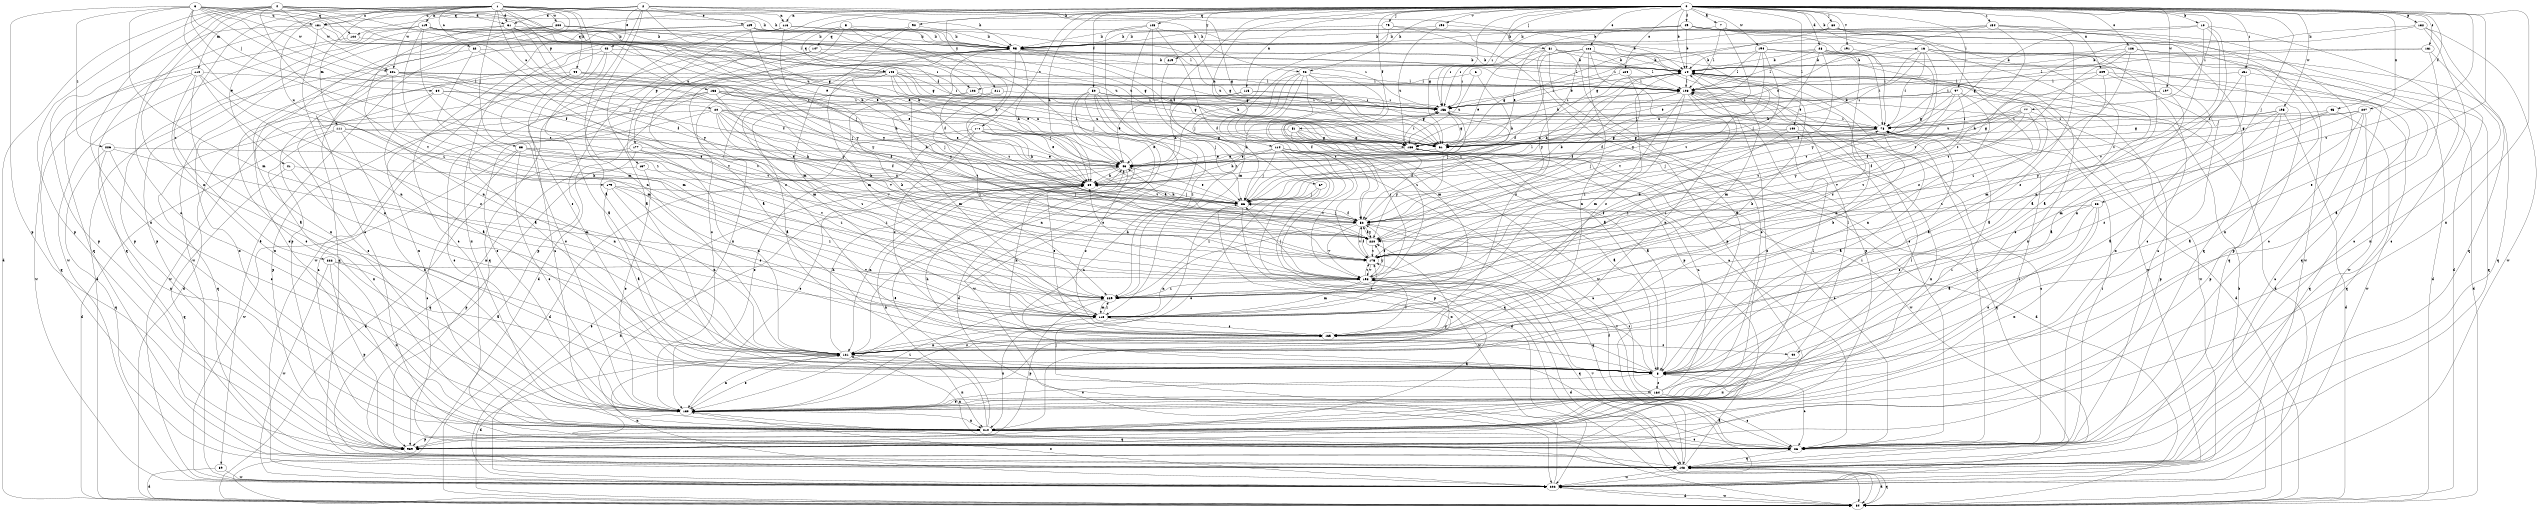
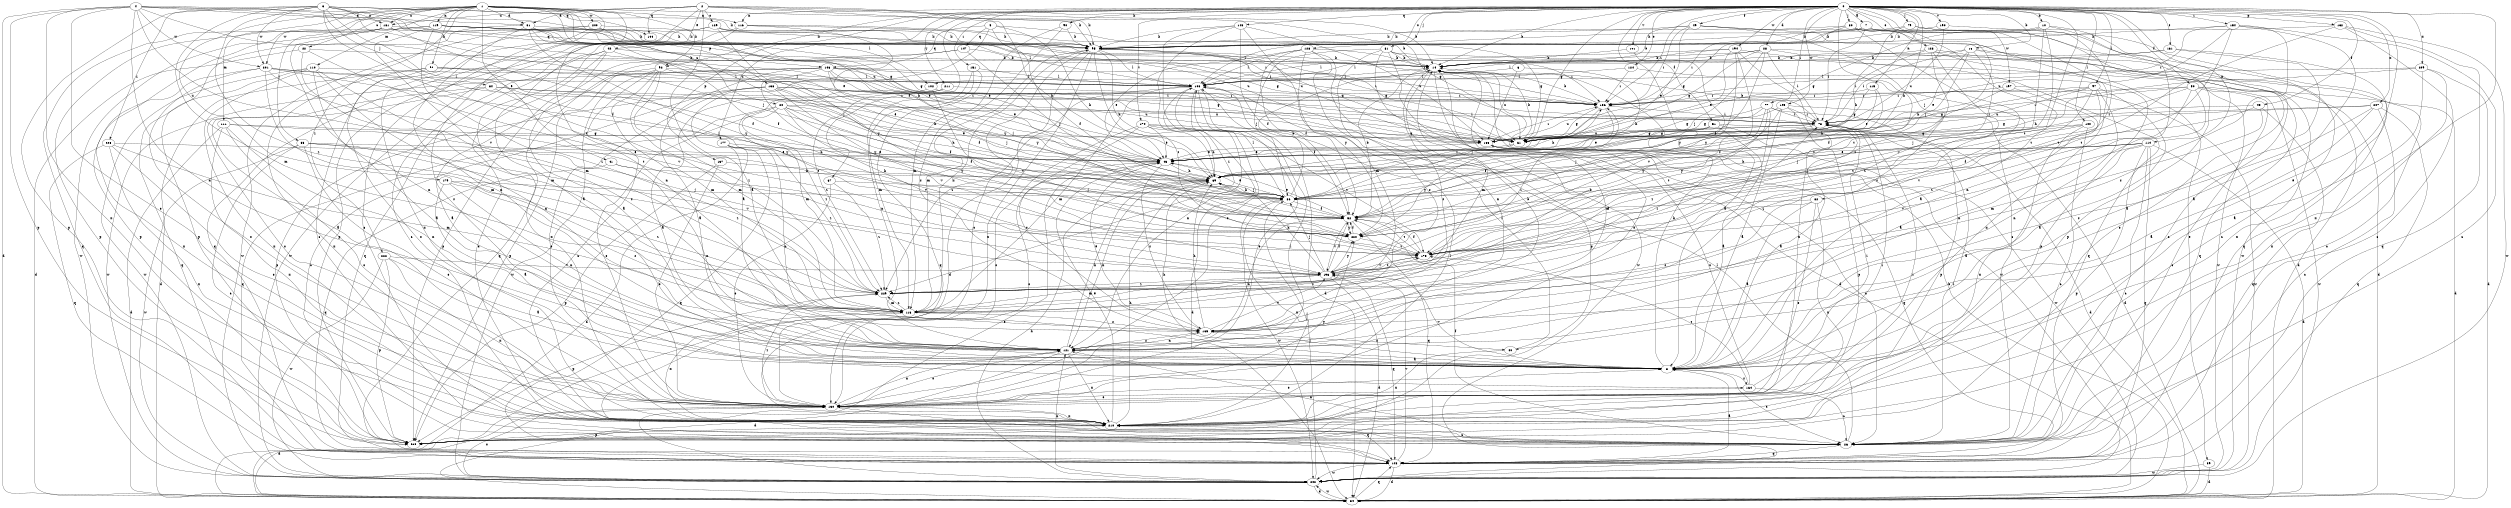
(1170, 60) -> none
(1305, 210) -> none
(1699, 250) -> none
(2277, 284) -> none
none -> (256, 480)
